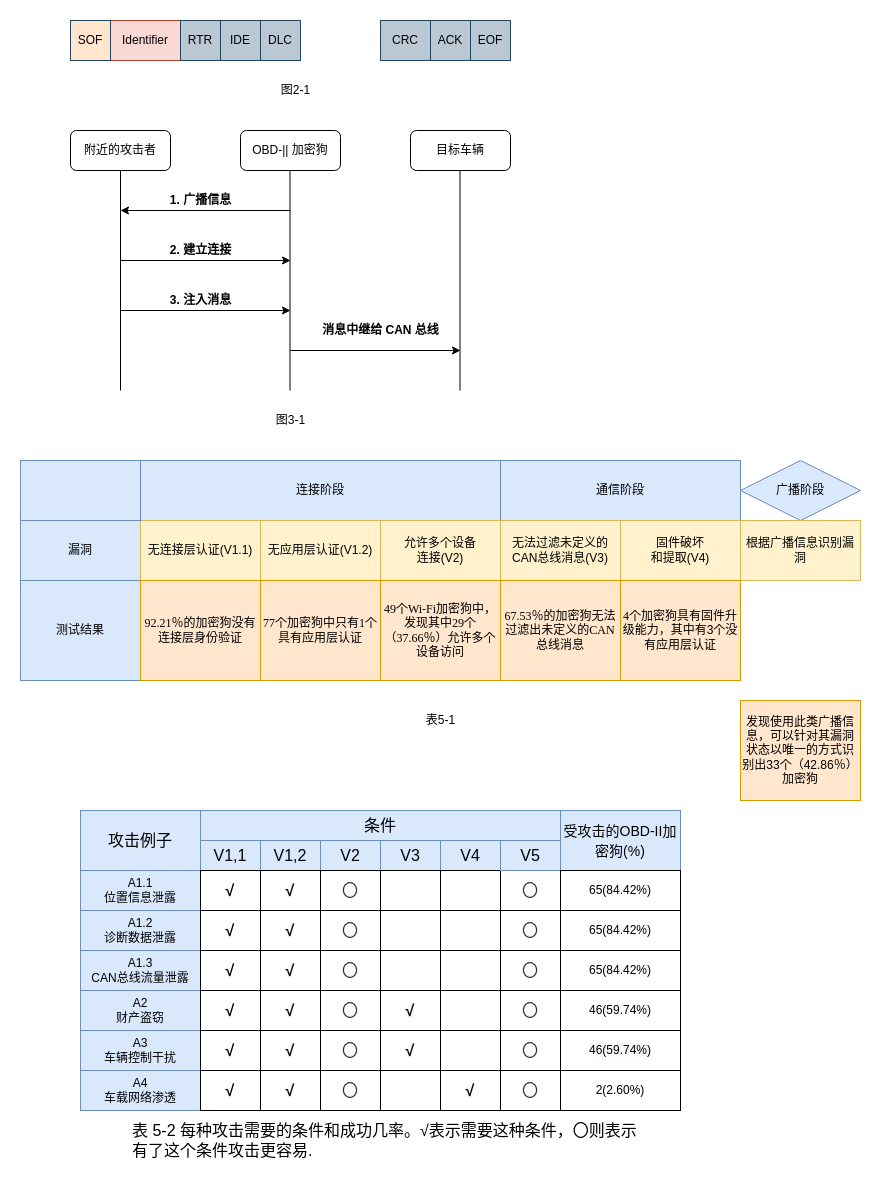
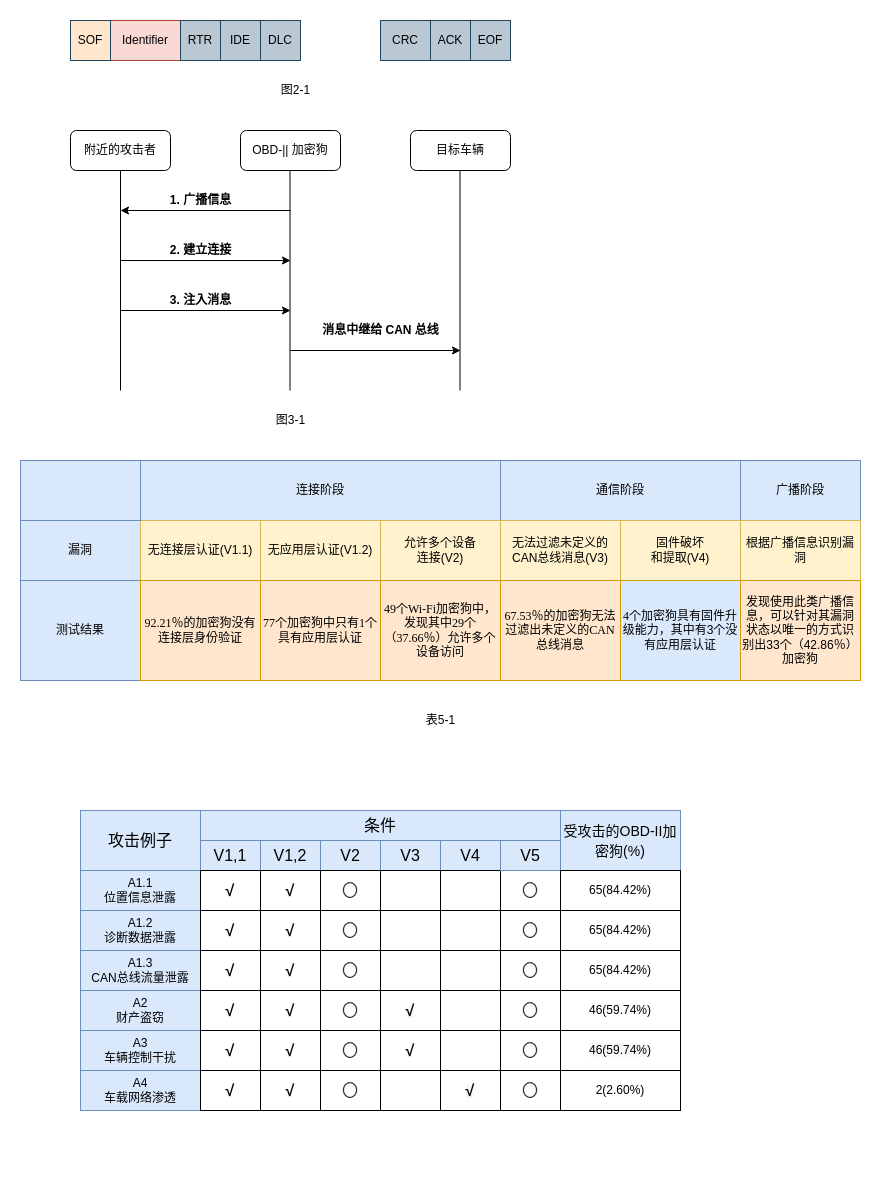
(801, 491) -> (801, 491)
(681, 631) -> (681, 631)
(801, 751) -> (801, 631)
(391, 1141) -> none
